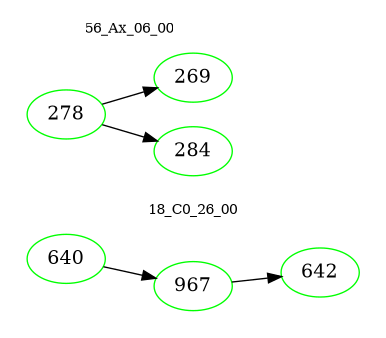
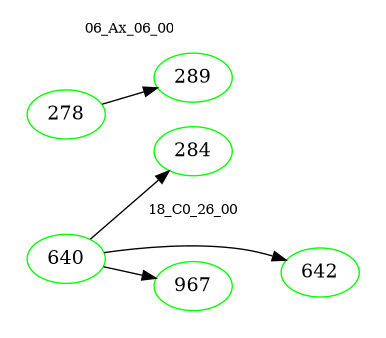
(130, 29) -> (130, 29)
(193, 78) -> (193, 78)
(123, 131) -> (124, 210)
(250, 280) -> (189, 246)
